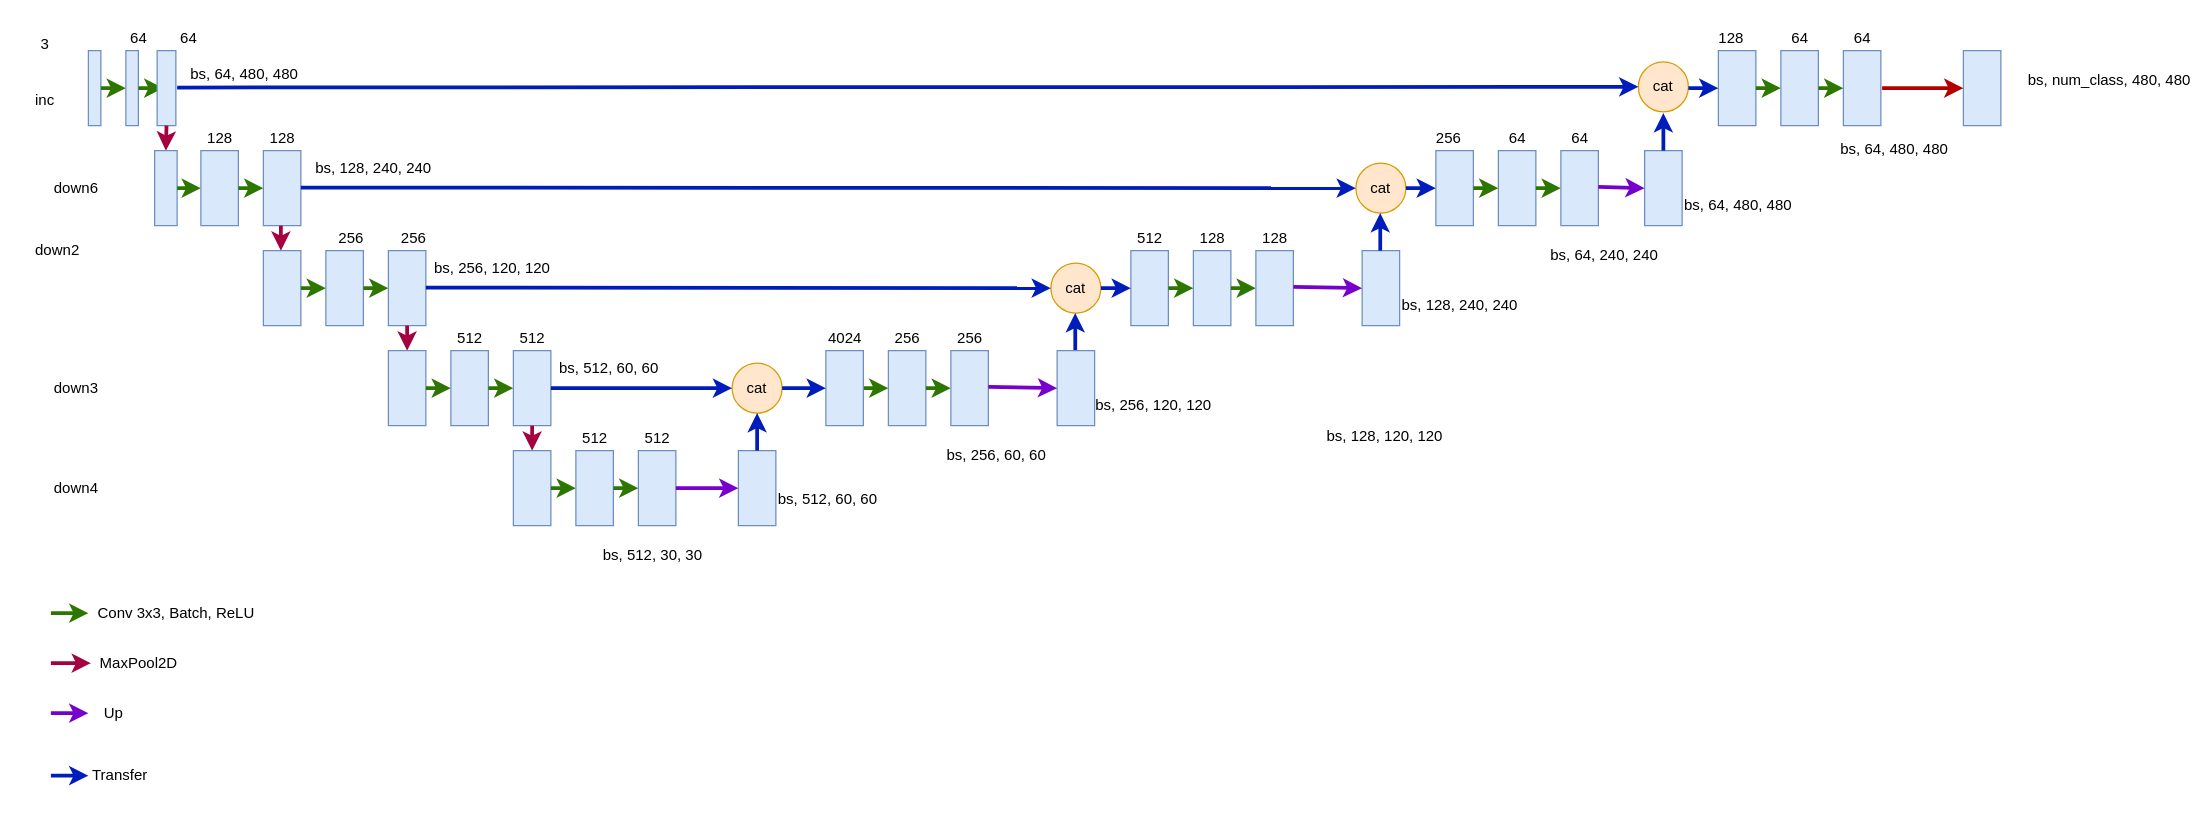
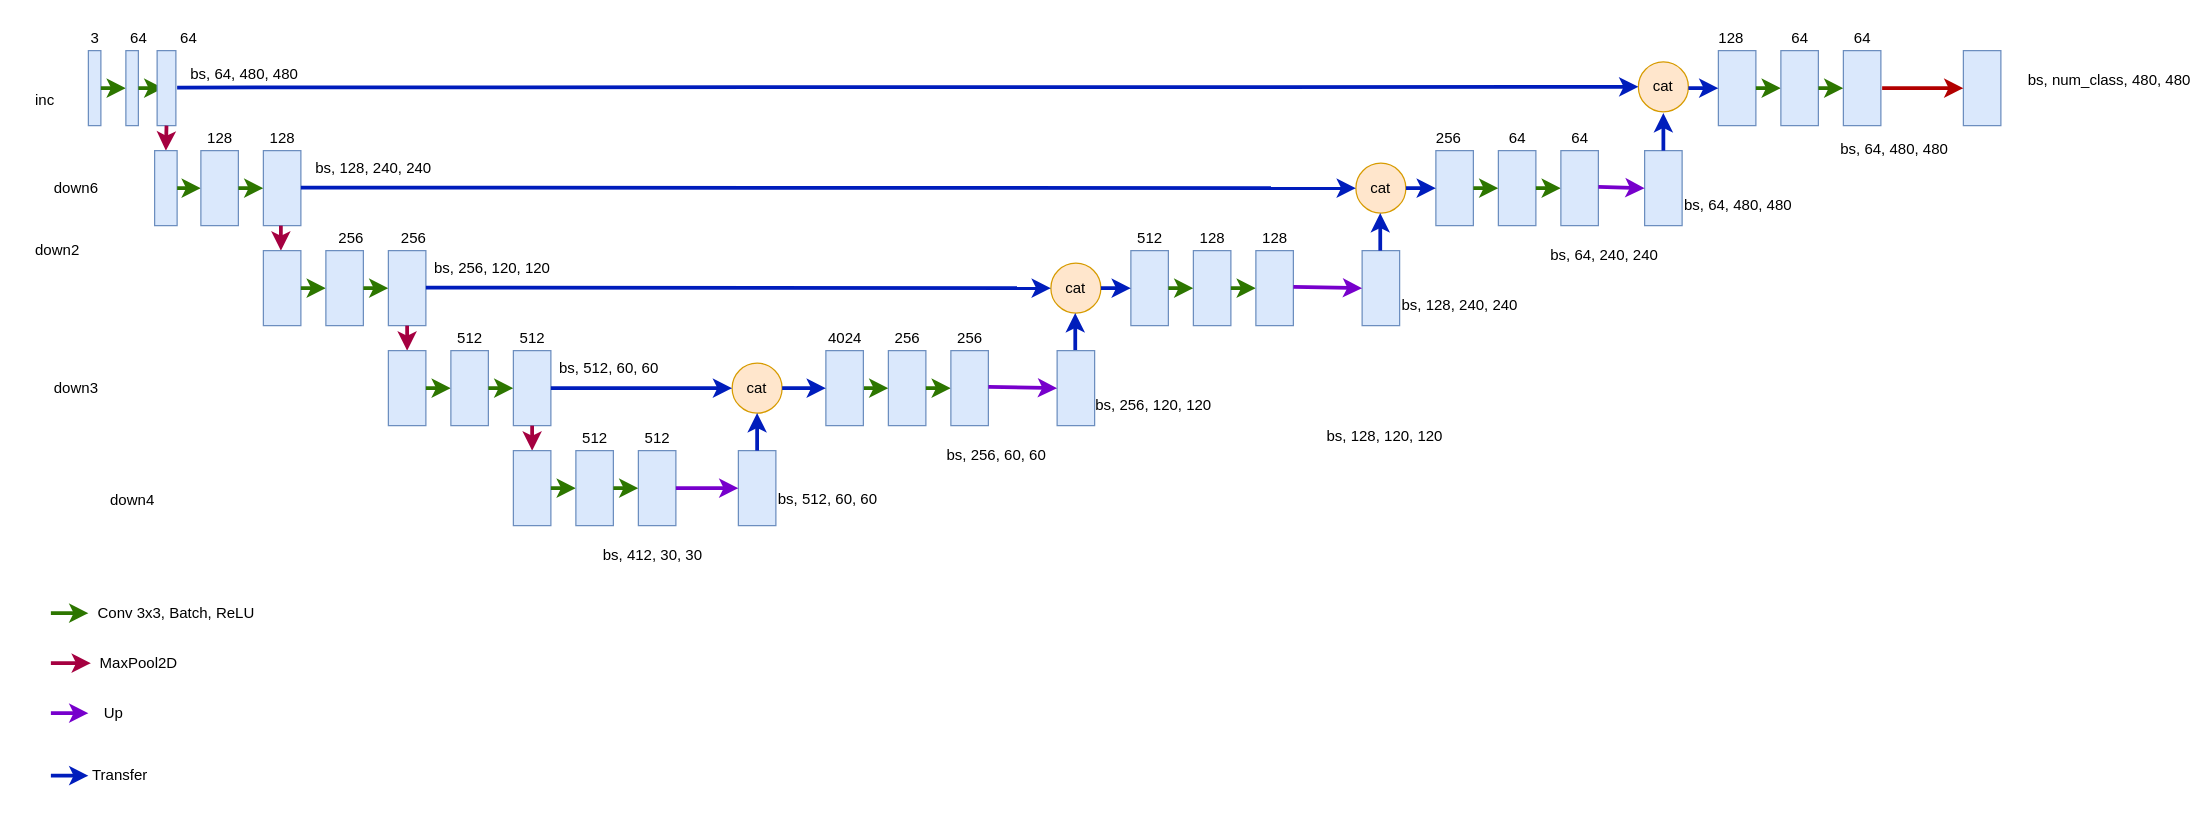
(44, 44) -> (94, 38)
(76, 488) -> (132, 501)
(654, 556) -> (654, 556)
